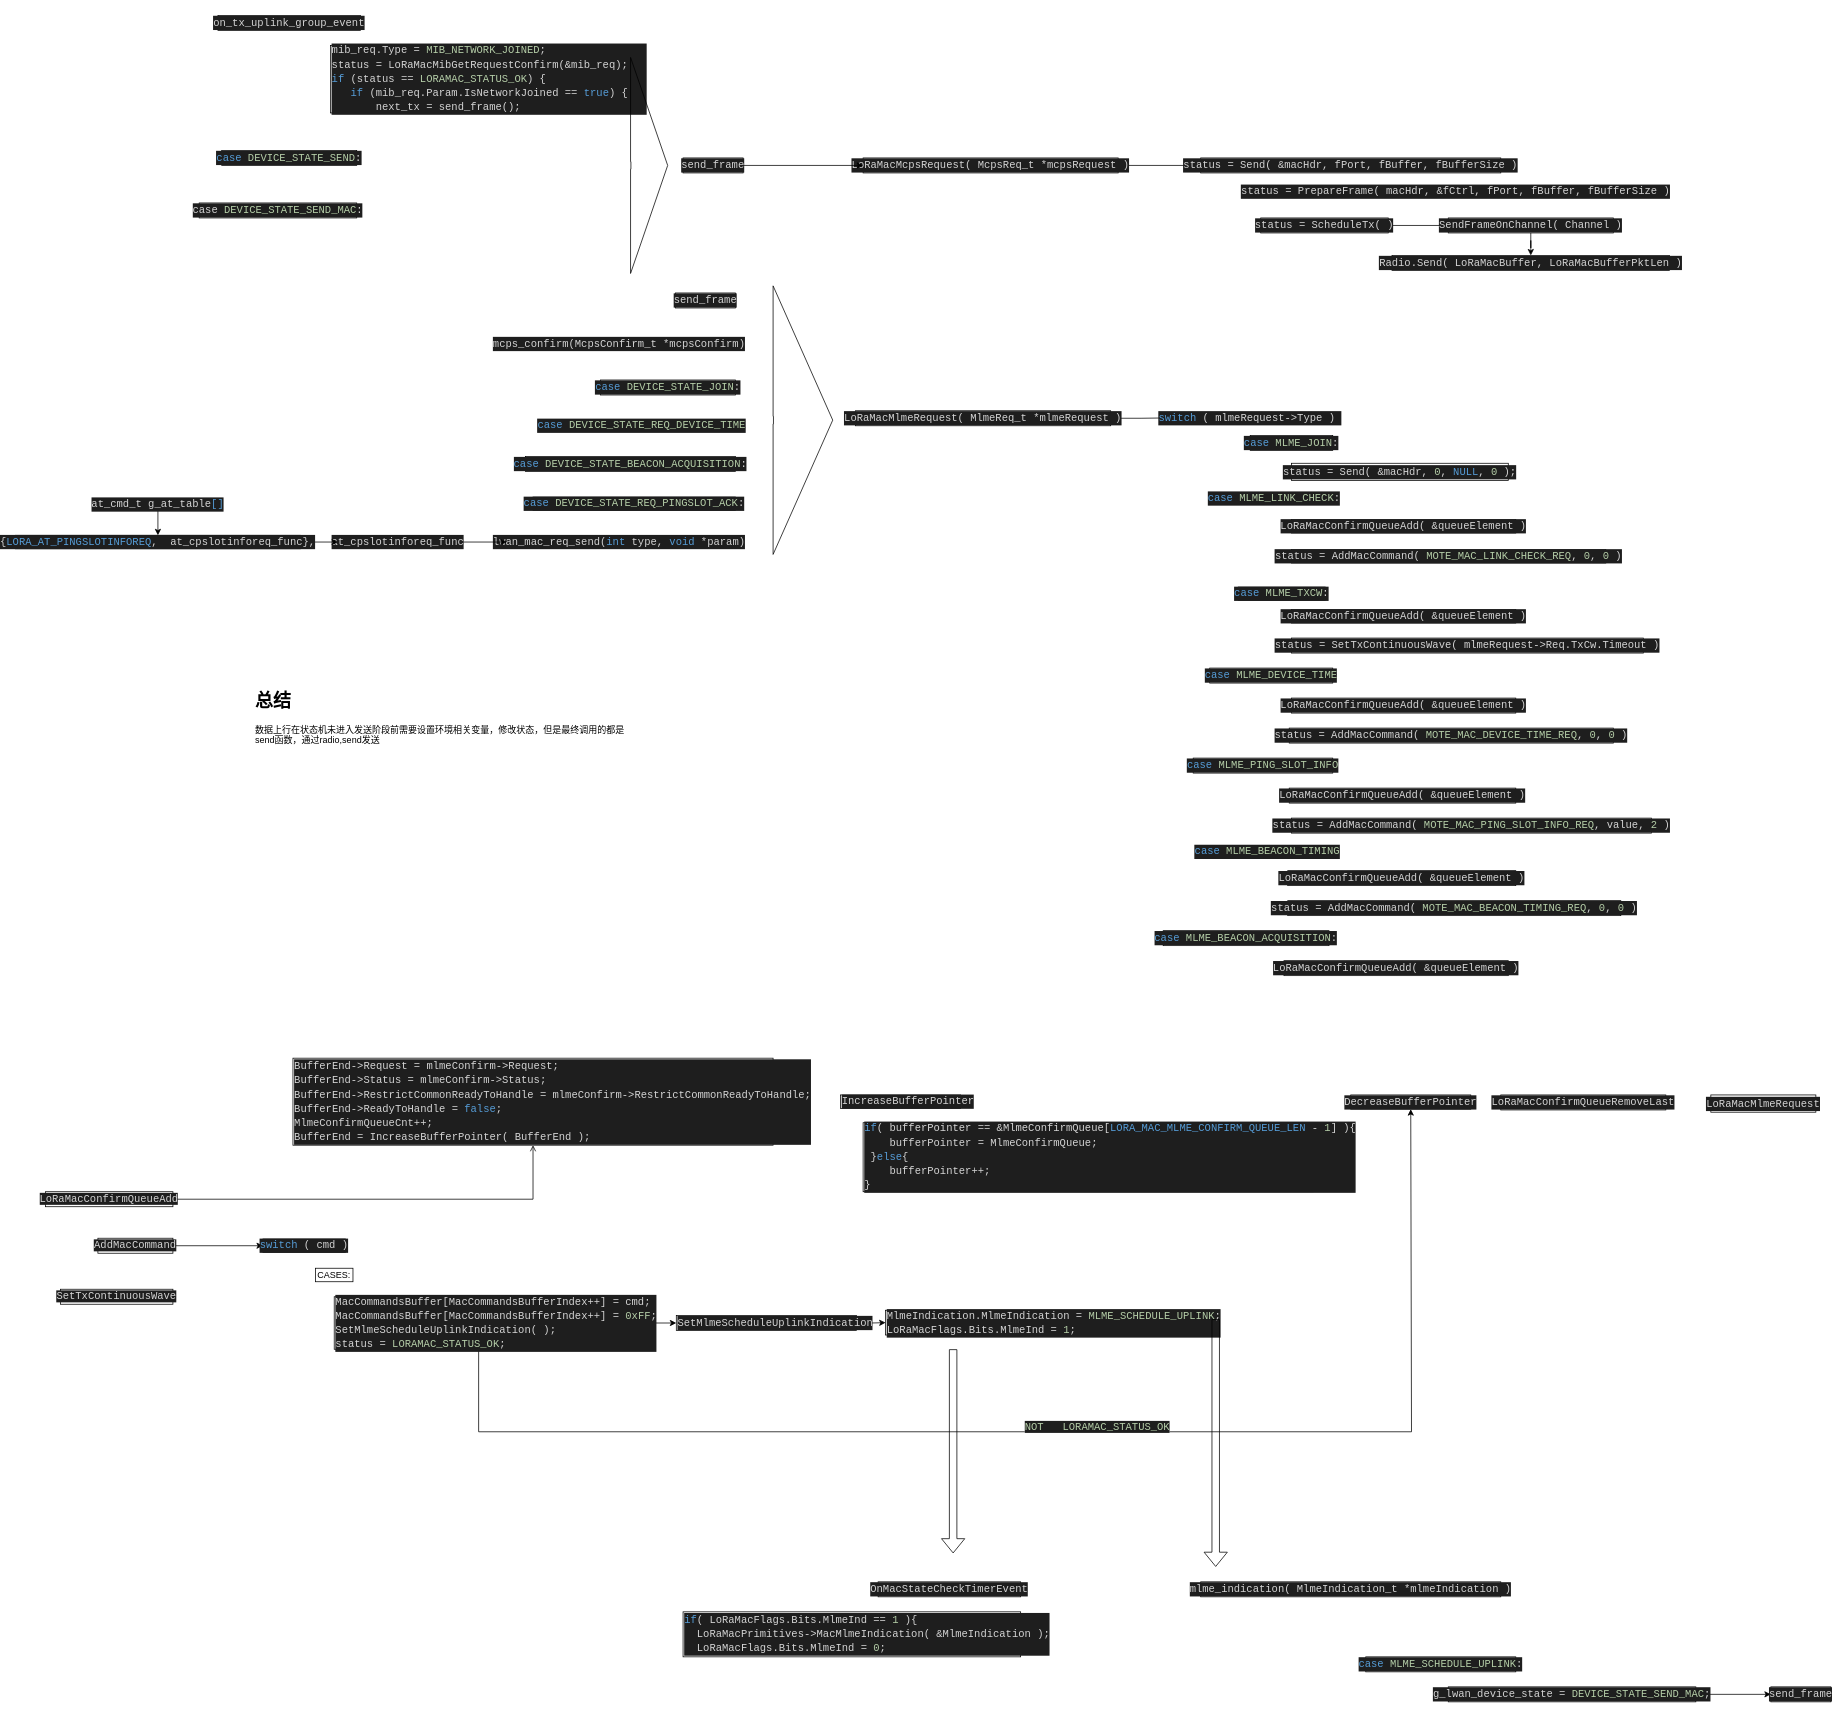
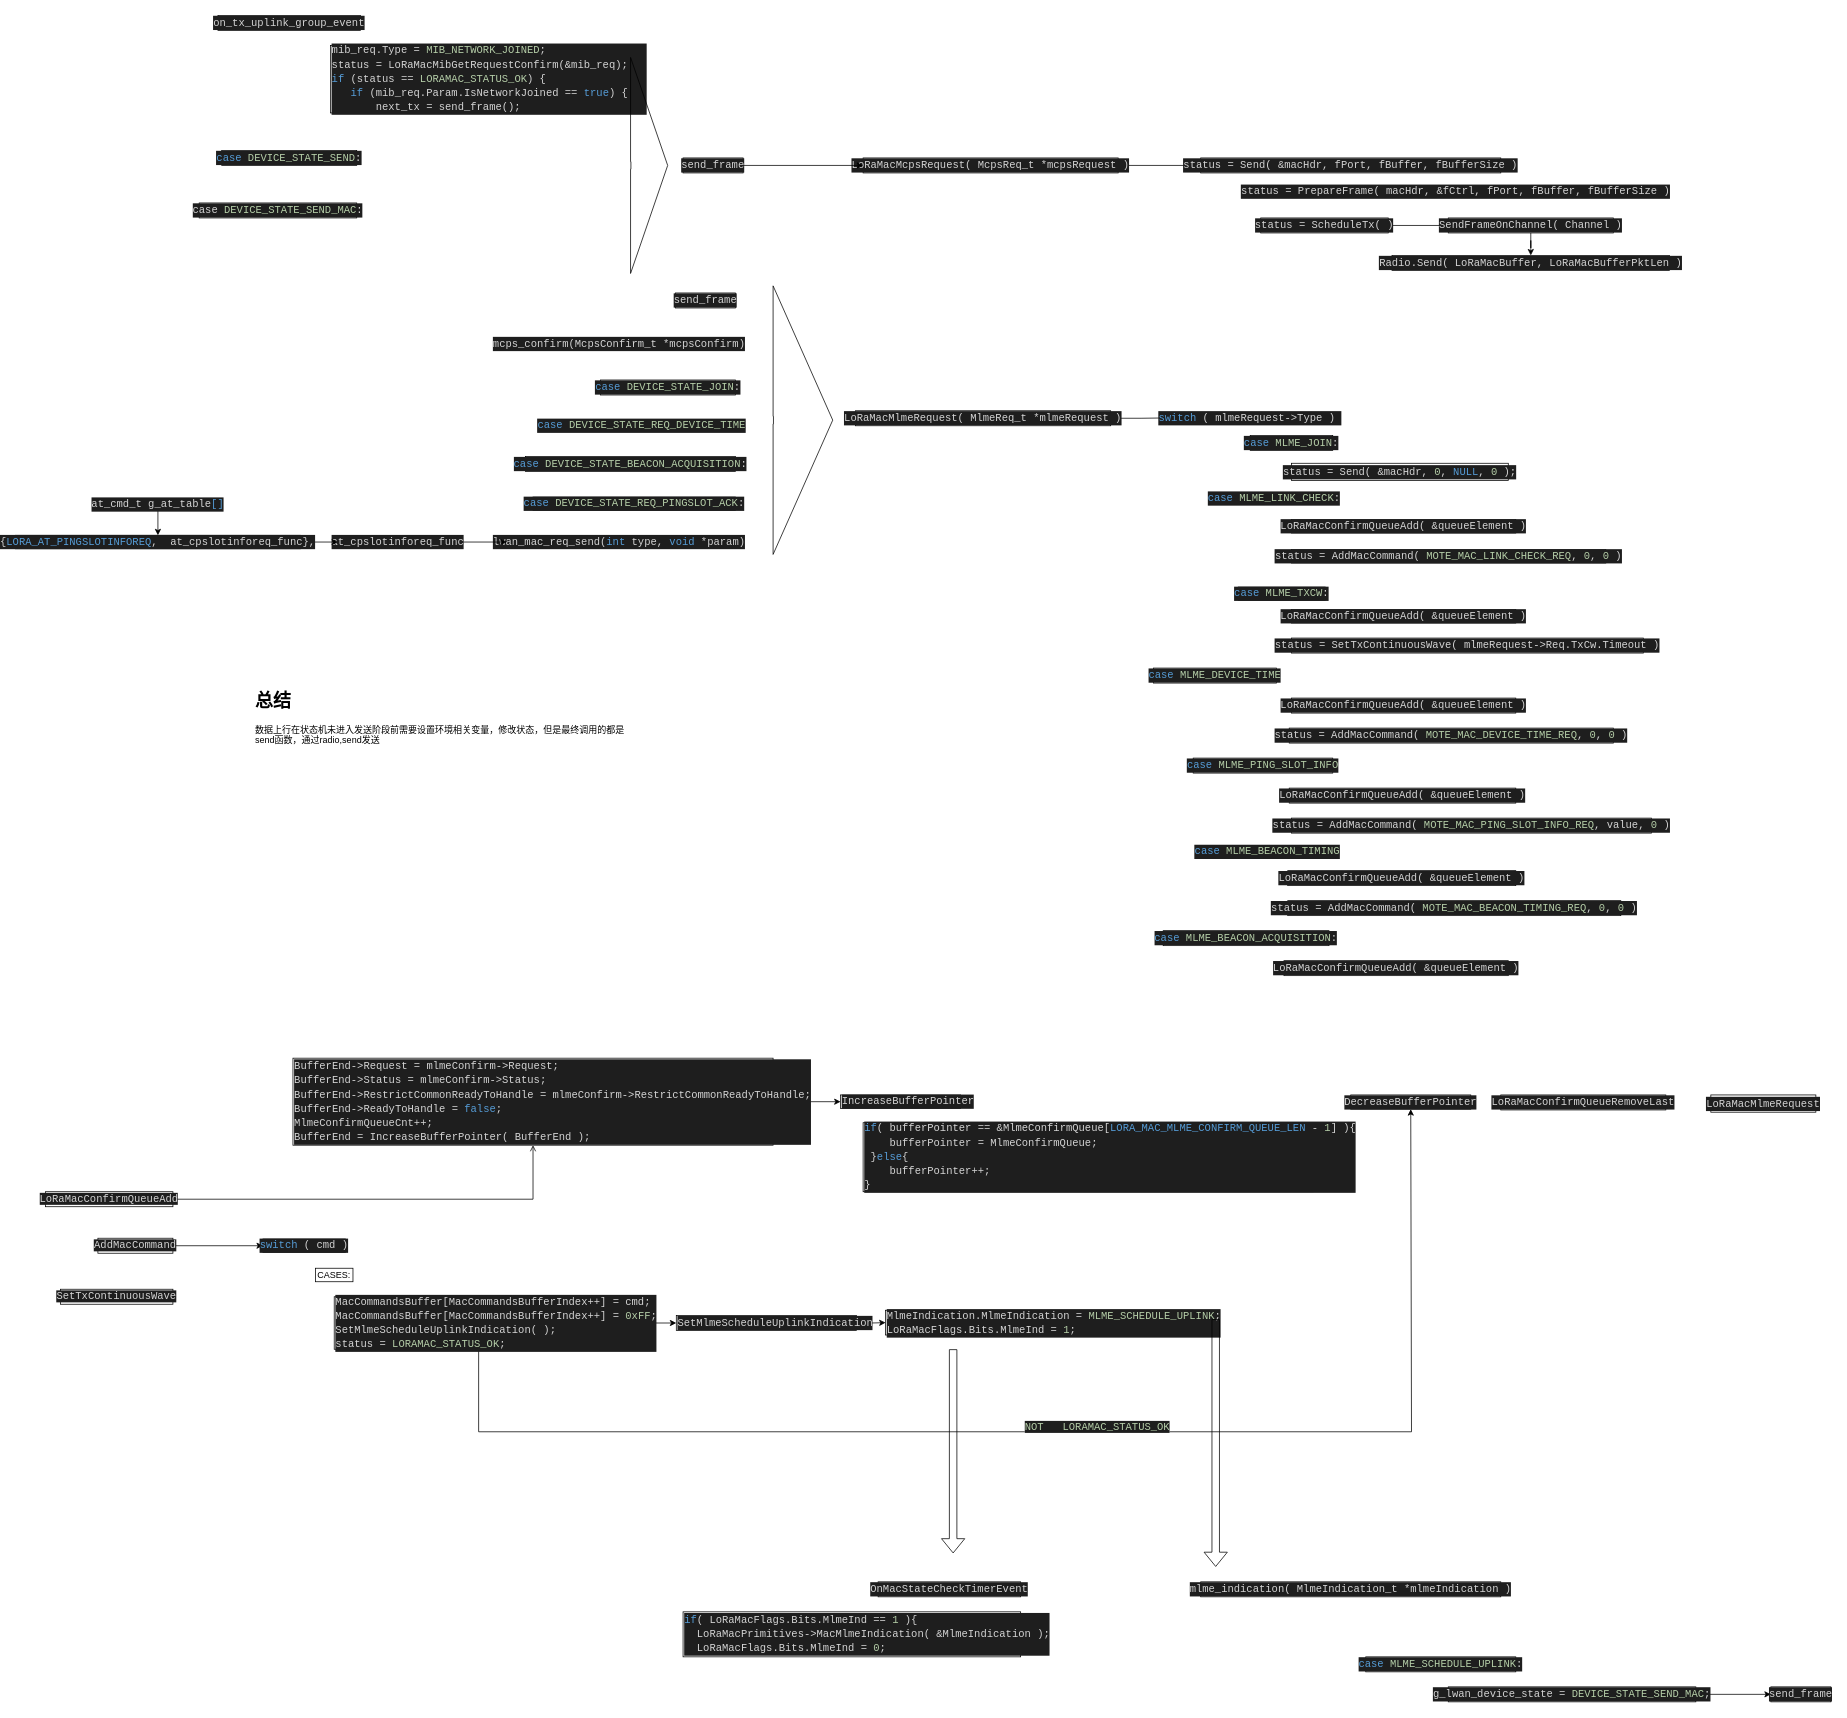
(1271, 675) -> (1215, 675)
(1471, 825) -> (1471, 825)
none -> (822, 1101)
